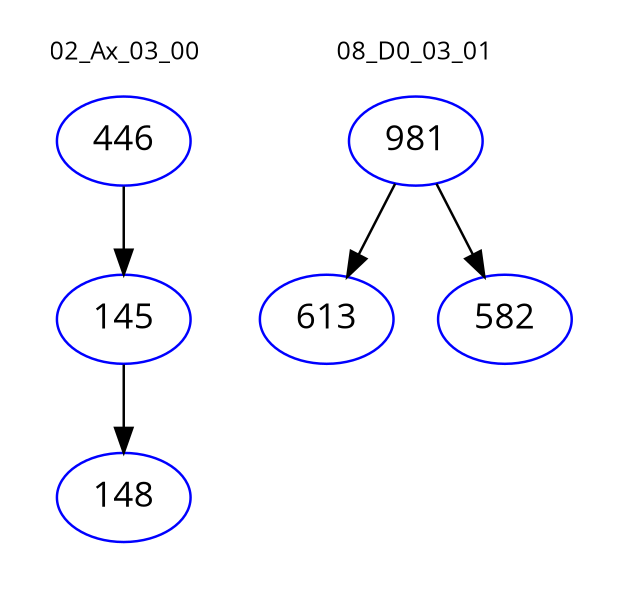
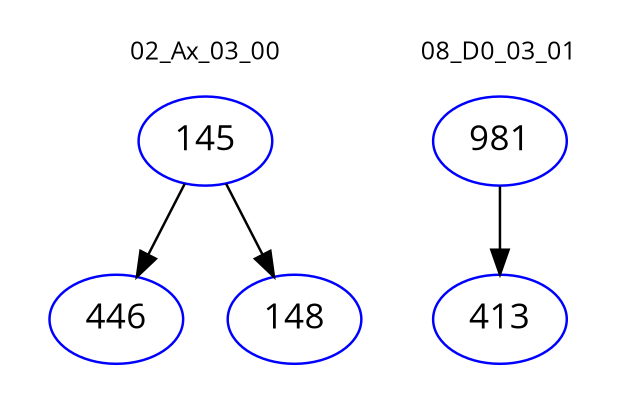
(124, 218) -> (167, 219)
(327, 319) -> (500, 319)
(505, 319) -> none
